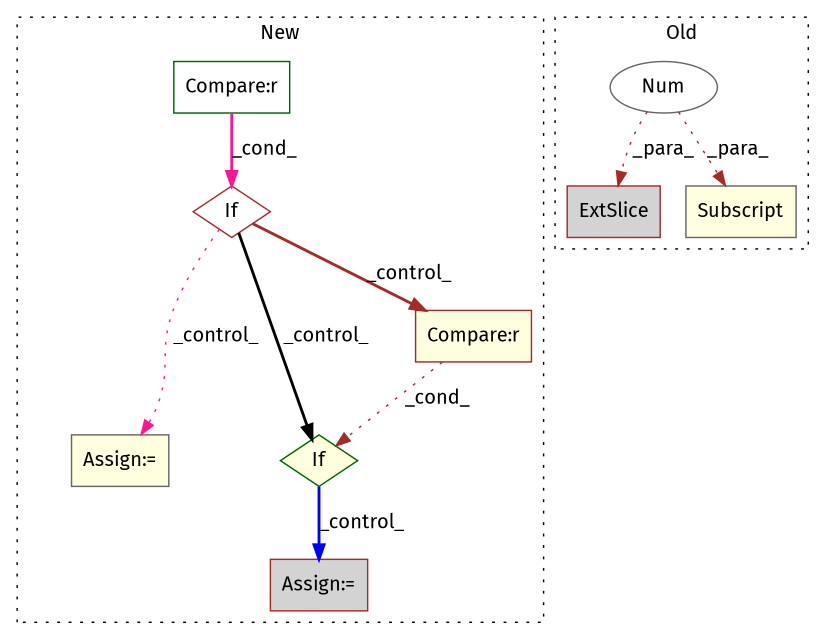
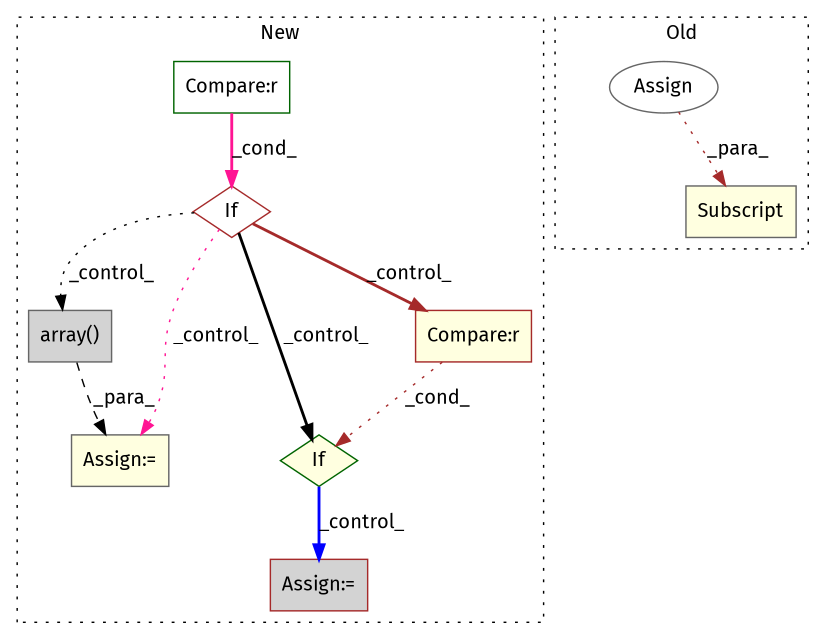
(664, 87) -> (664, 87)
(614, 212) -> none
none -> (70, 336)
